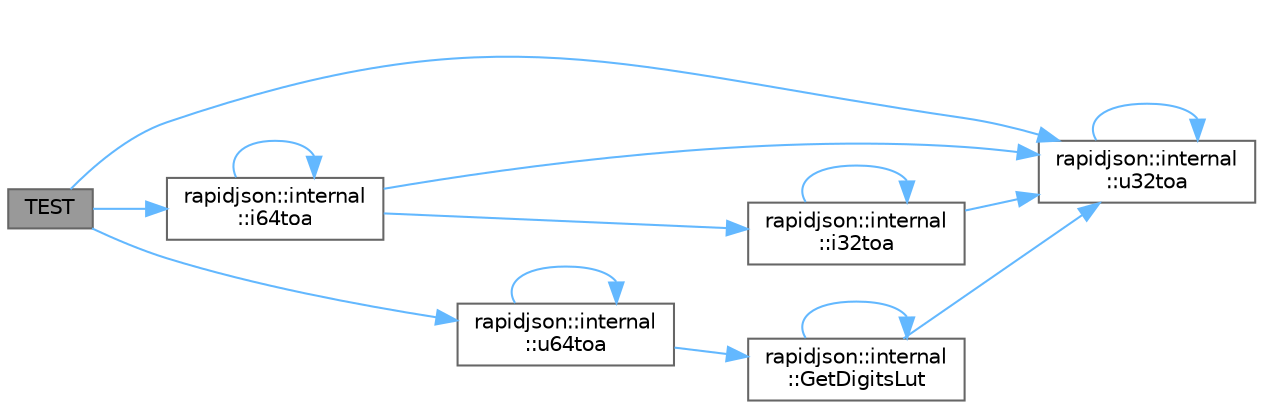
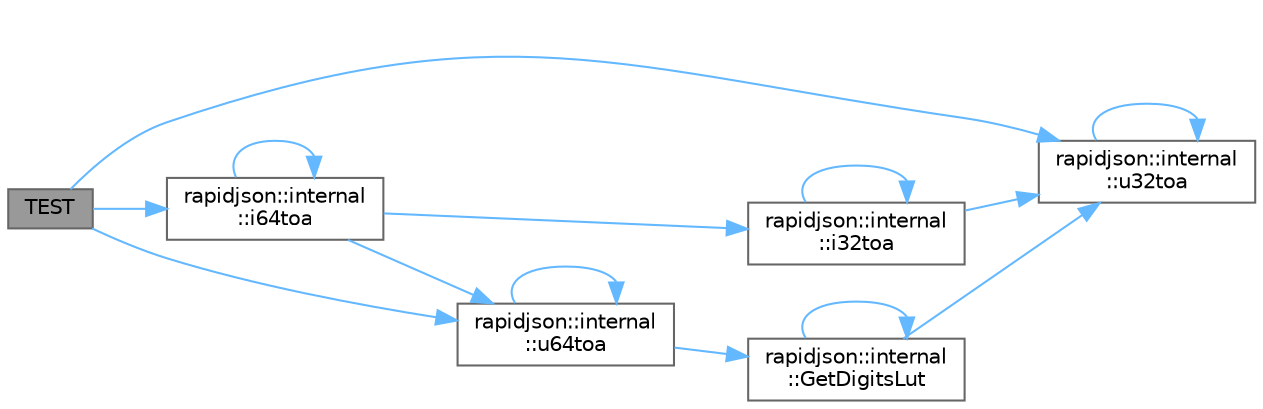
(700, 150) -> (411, 267)
